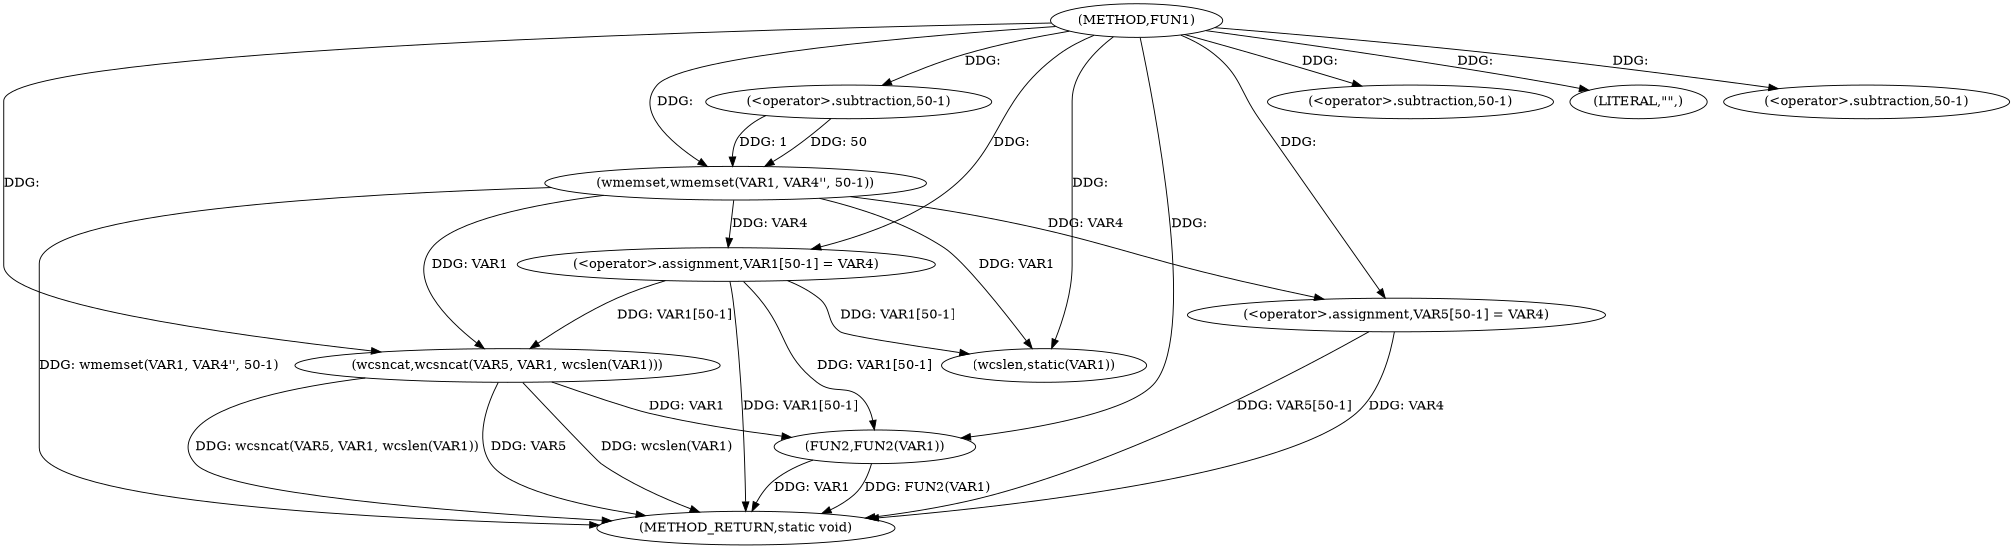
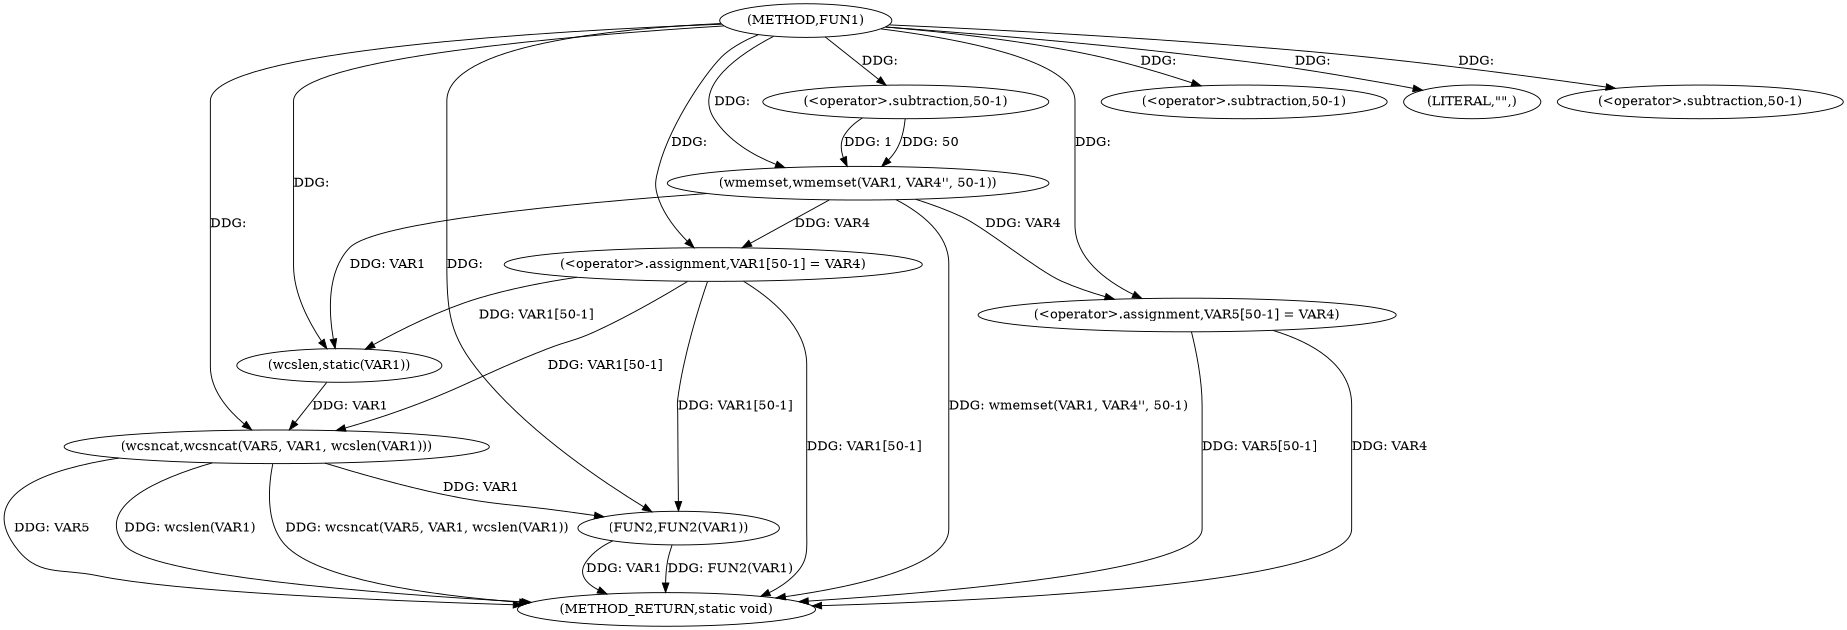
(459, 229) -> (311, 402)
